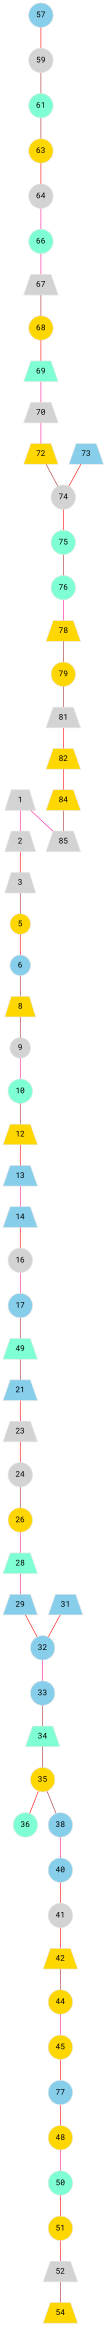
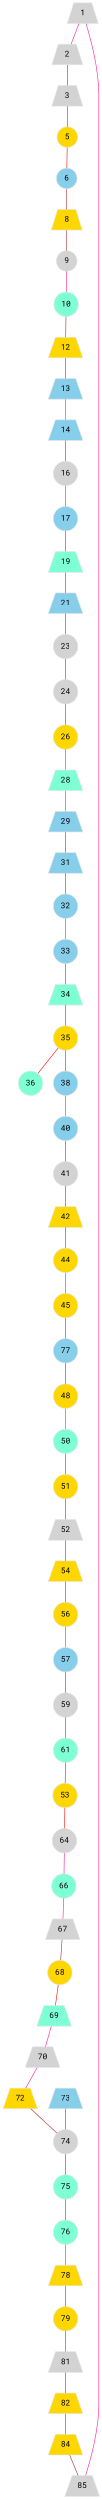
(41, 151) -> (65, 1796)
(20, 1349) -> (66, 562)
(20, 1432) -> (66, 647)
none -> (66, 1614)
(31, 1626) -> (66, 842)
